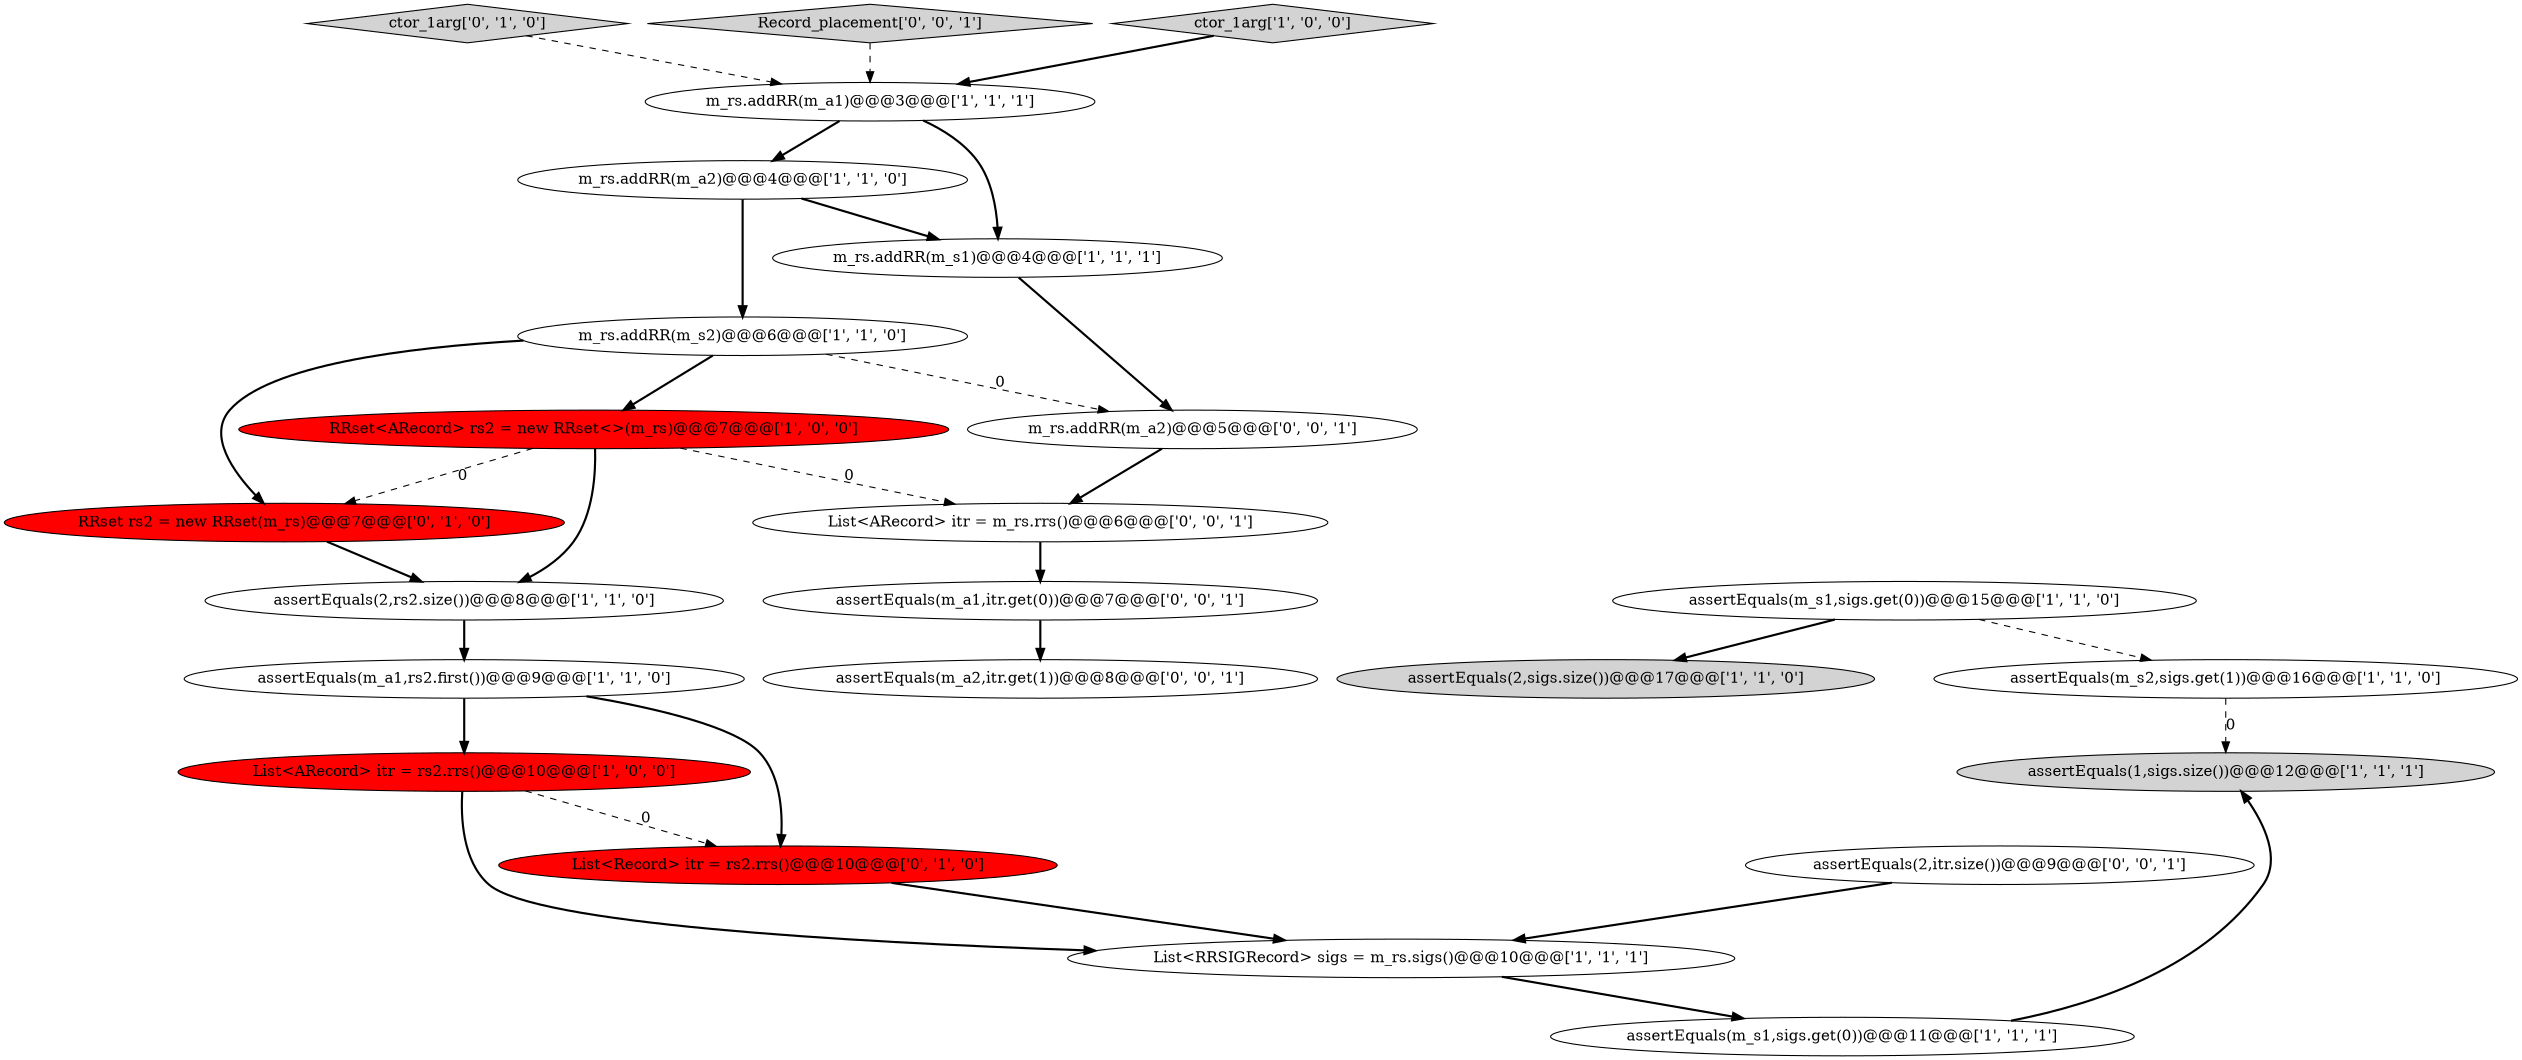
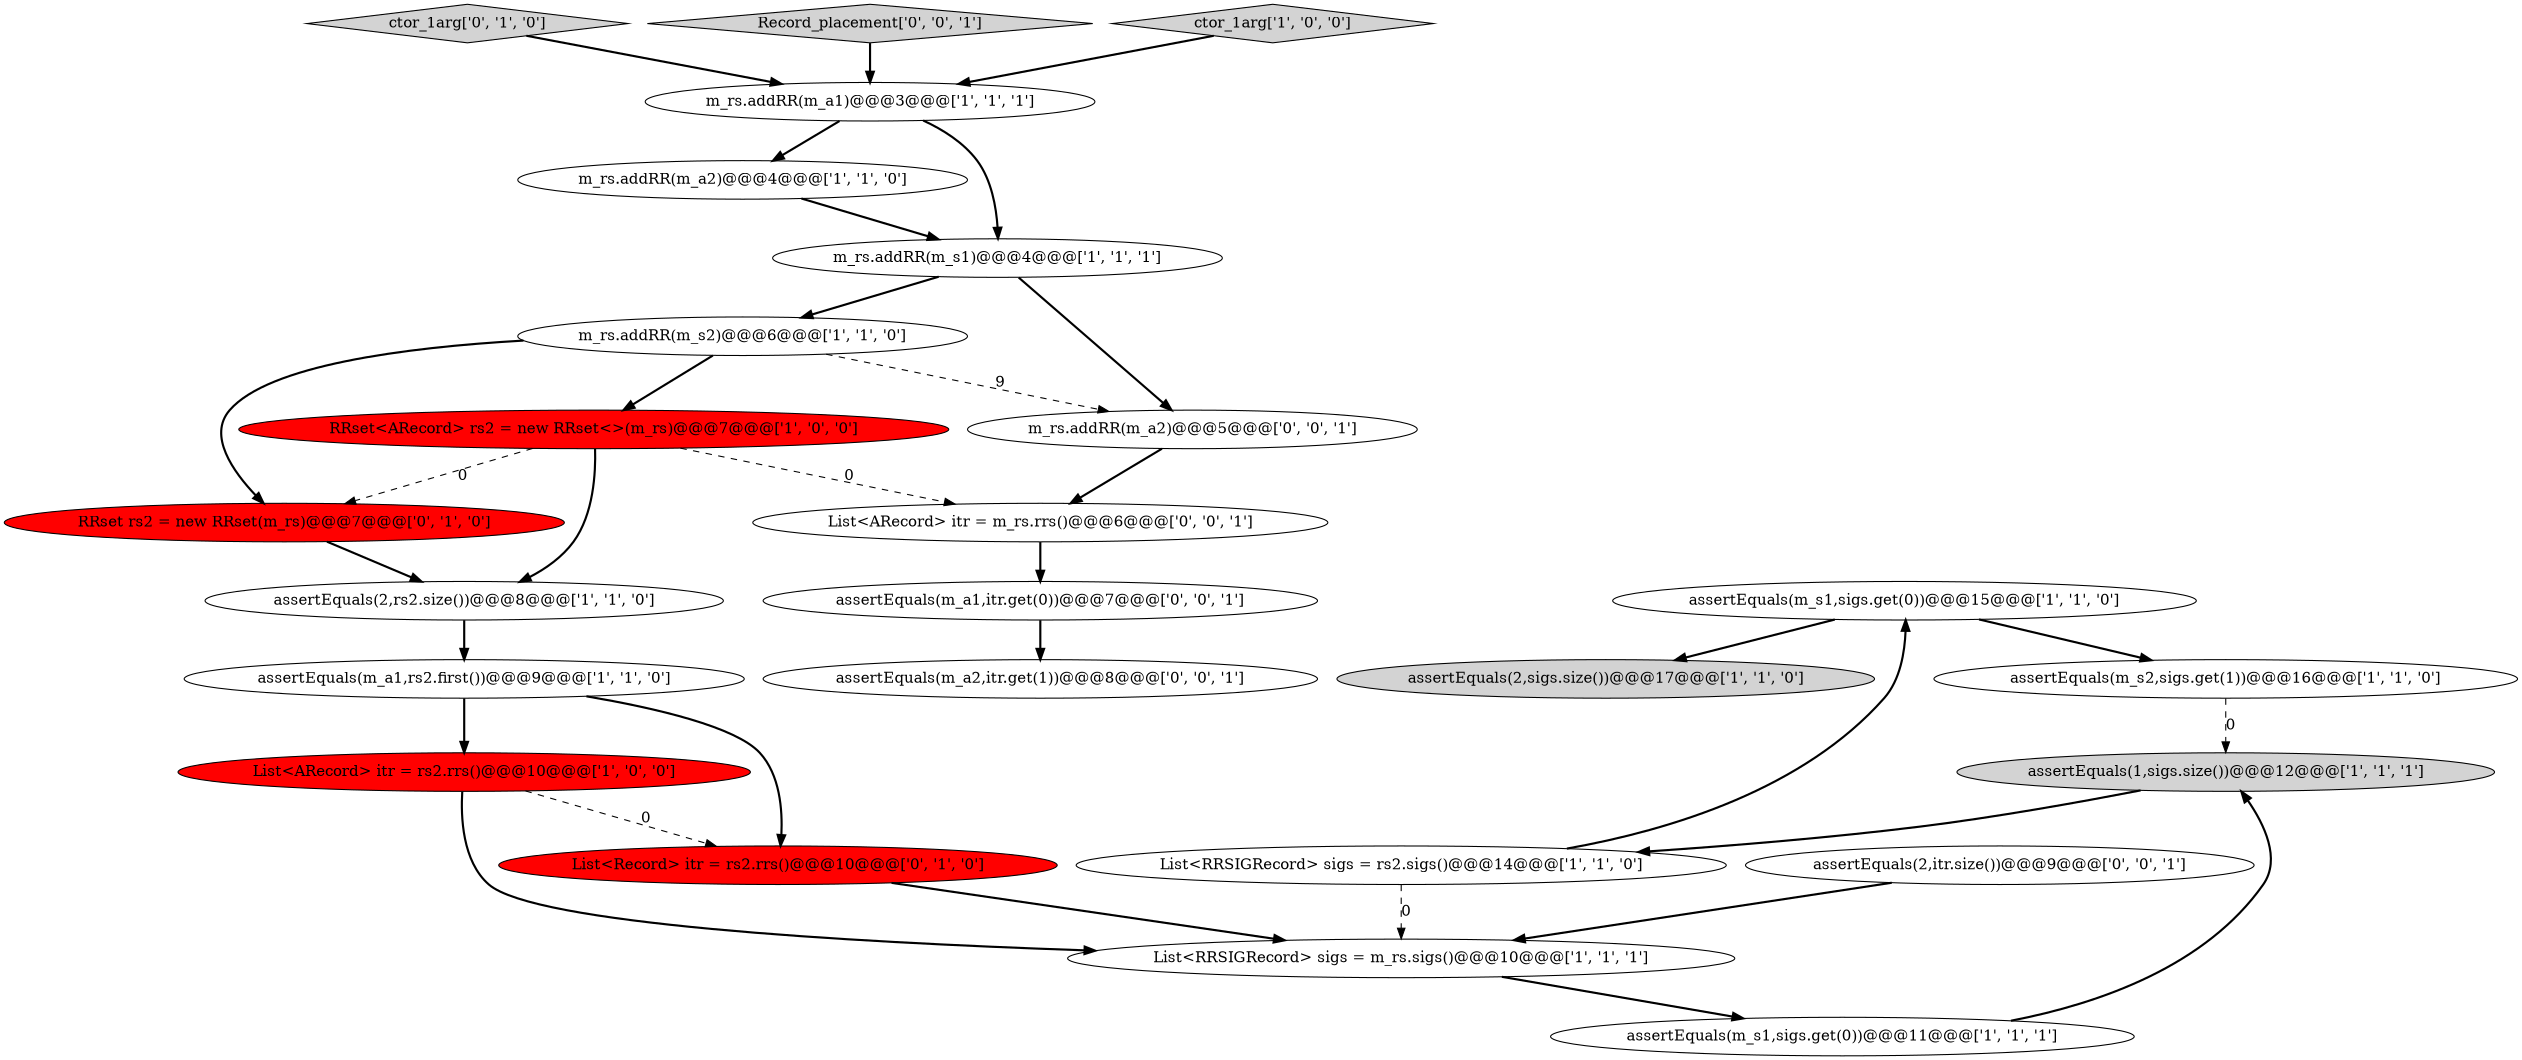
(870, 57) -> (870, 57)
(649, 59) -> (649, 59)
(743, 253) -> (875, 296)
(1001, 383) -> (1001, 383)
(2060, 639) -> (2060, 639)
none -> (1401, 865)
